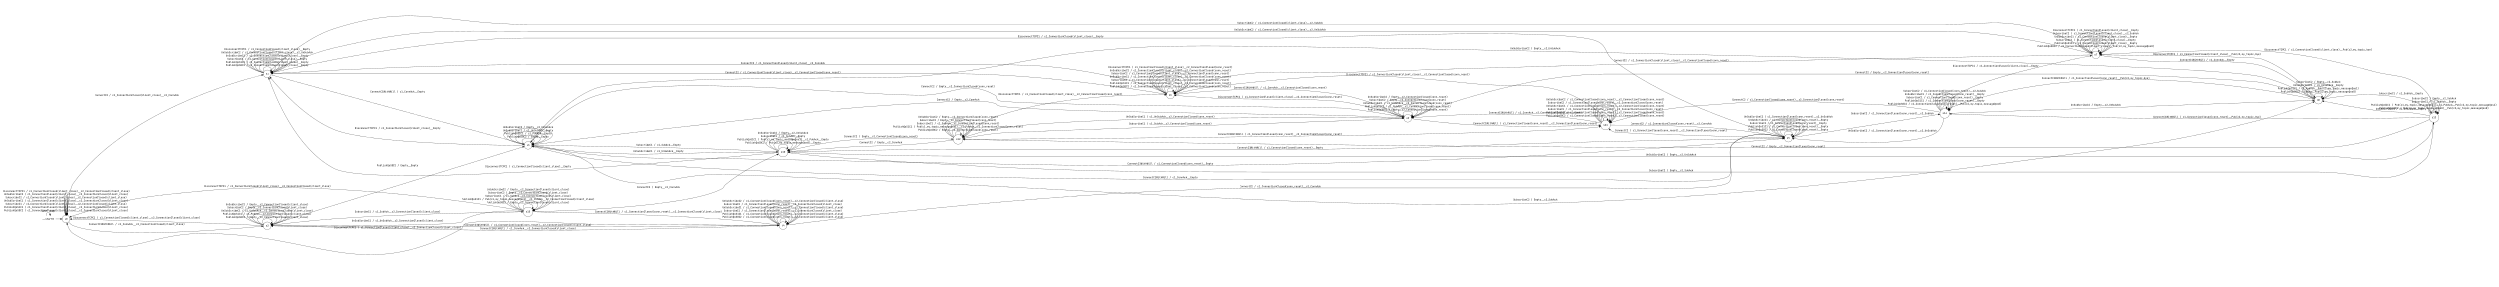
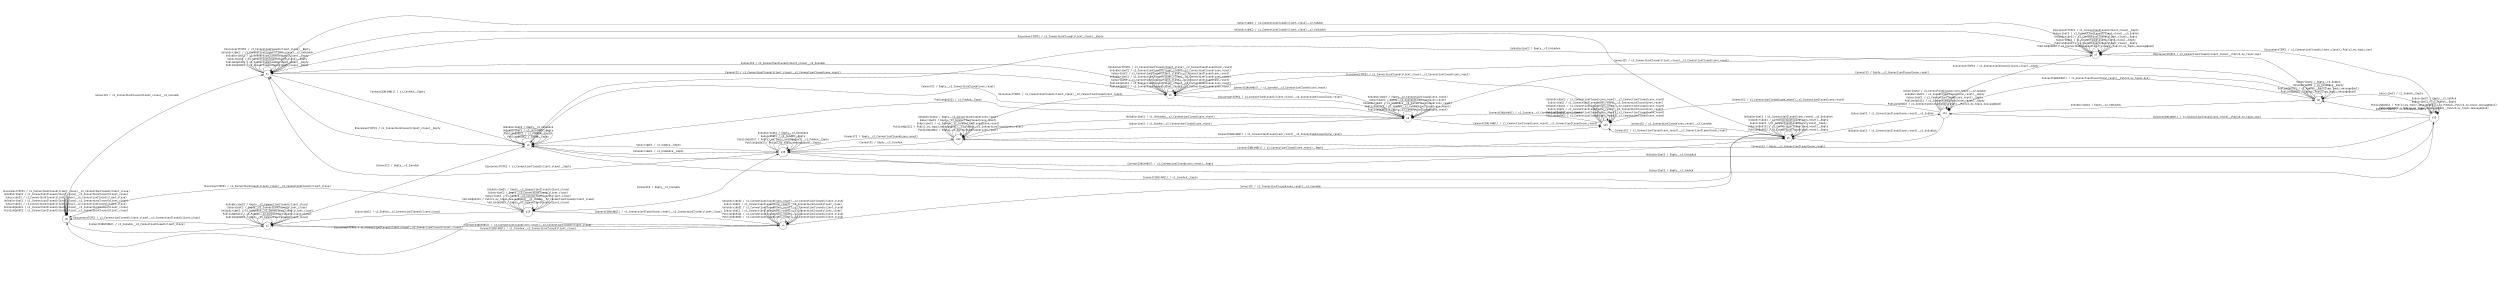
(2211, 62) -> none
(958, 100) -> (958, 100)
(398, 166) -> (398, 166)
(1422, 204) -> none
(48, 219) -> none
(399, 225) -> none
